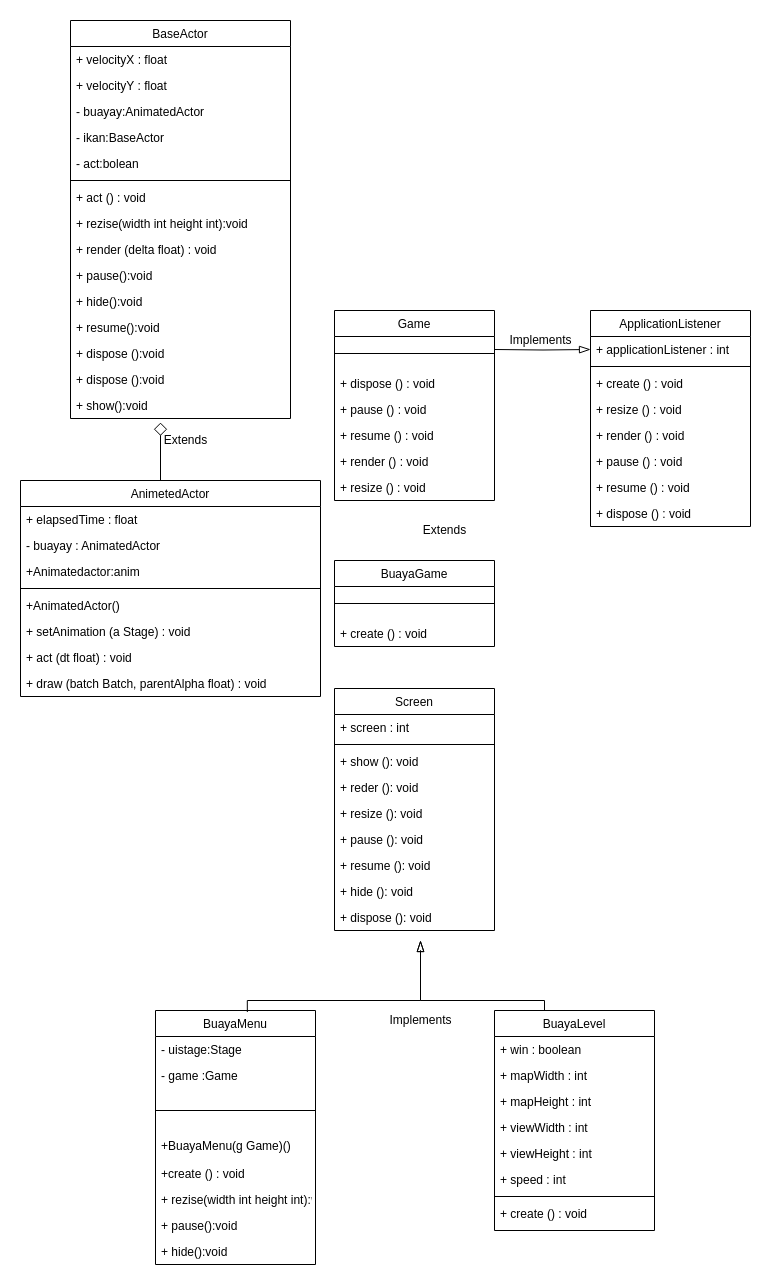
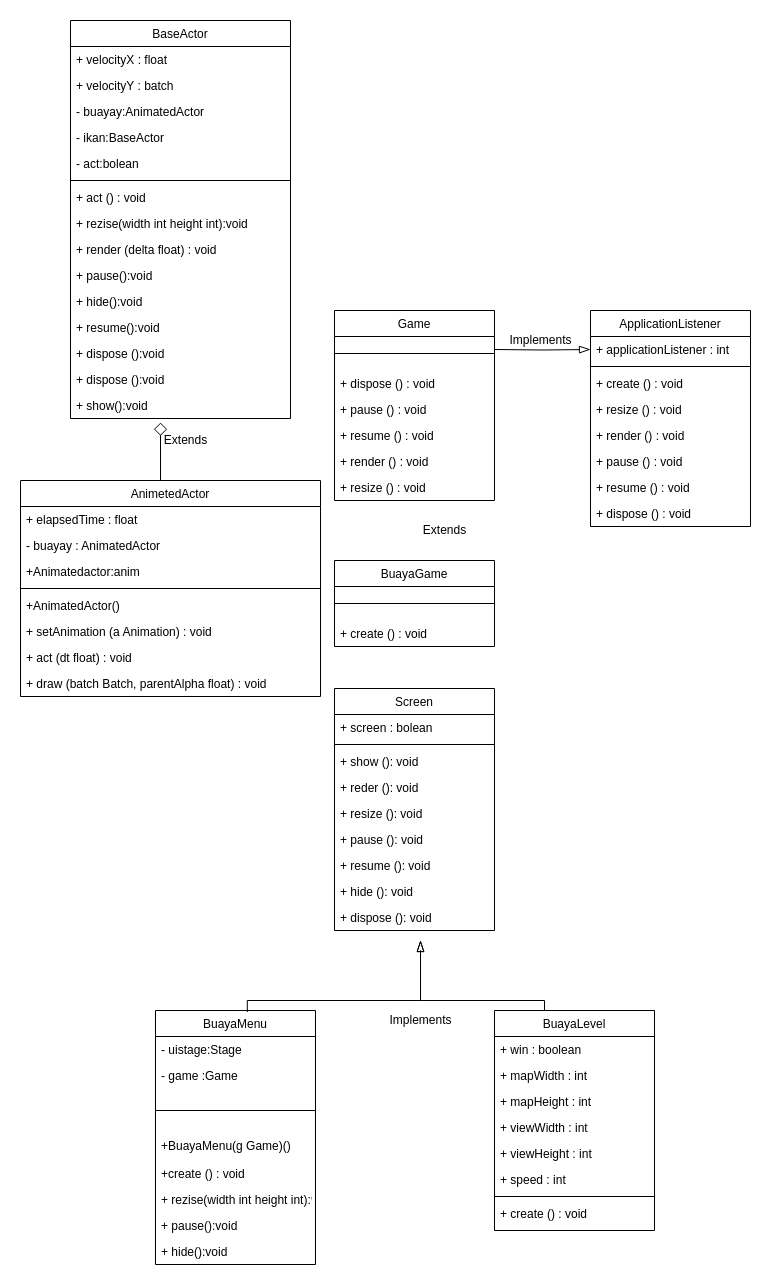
(129, 86) -> (130, 86)
(116, 632) -> (126, 632)
(379, 728) -> (389, 728)
